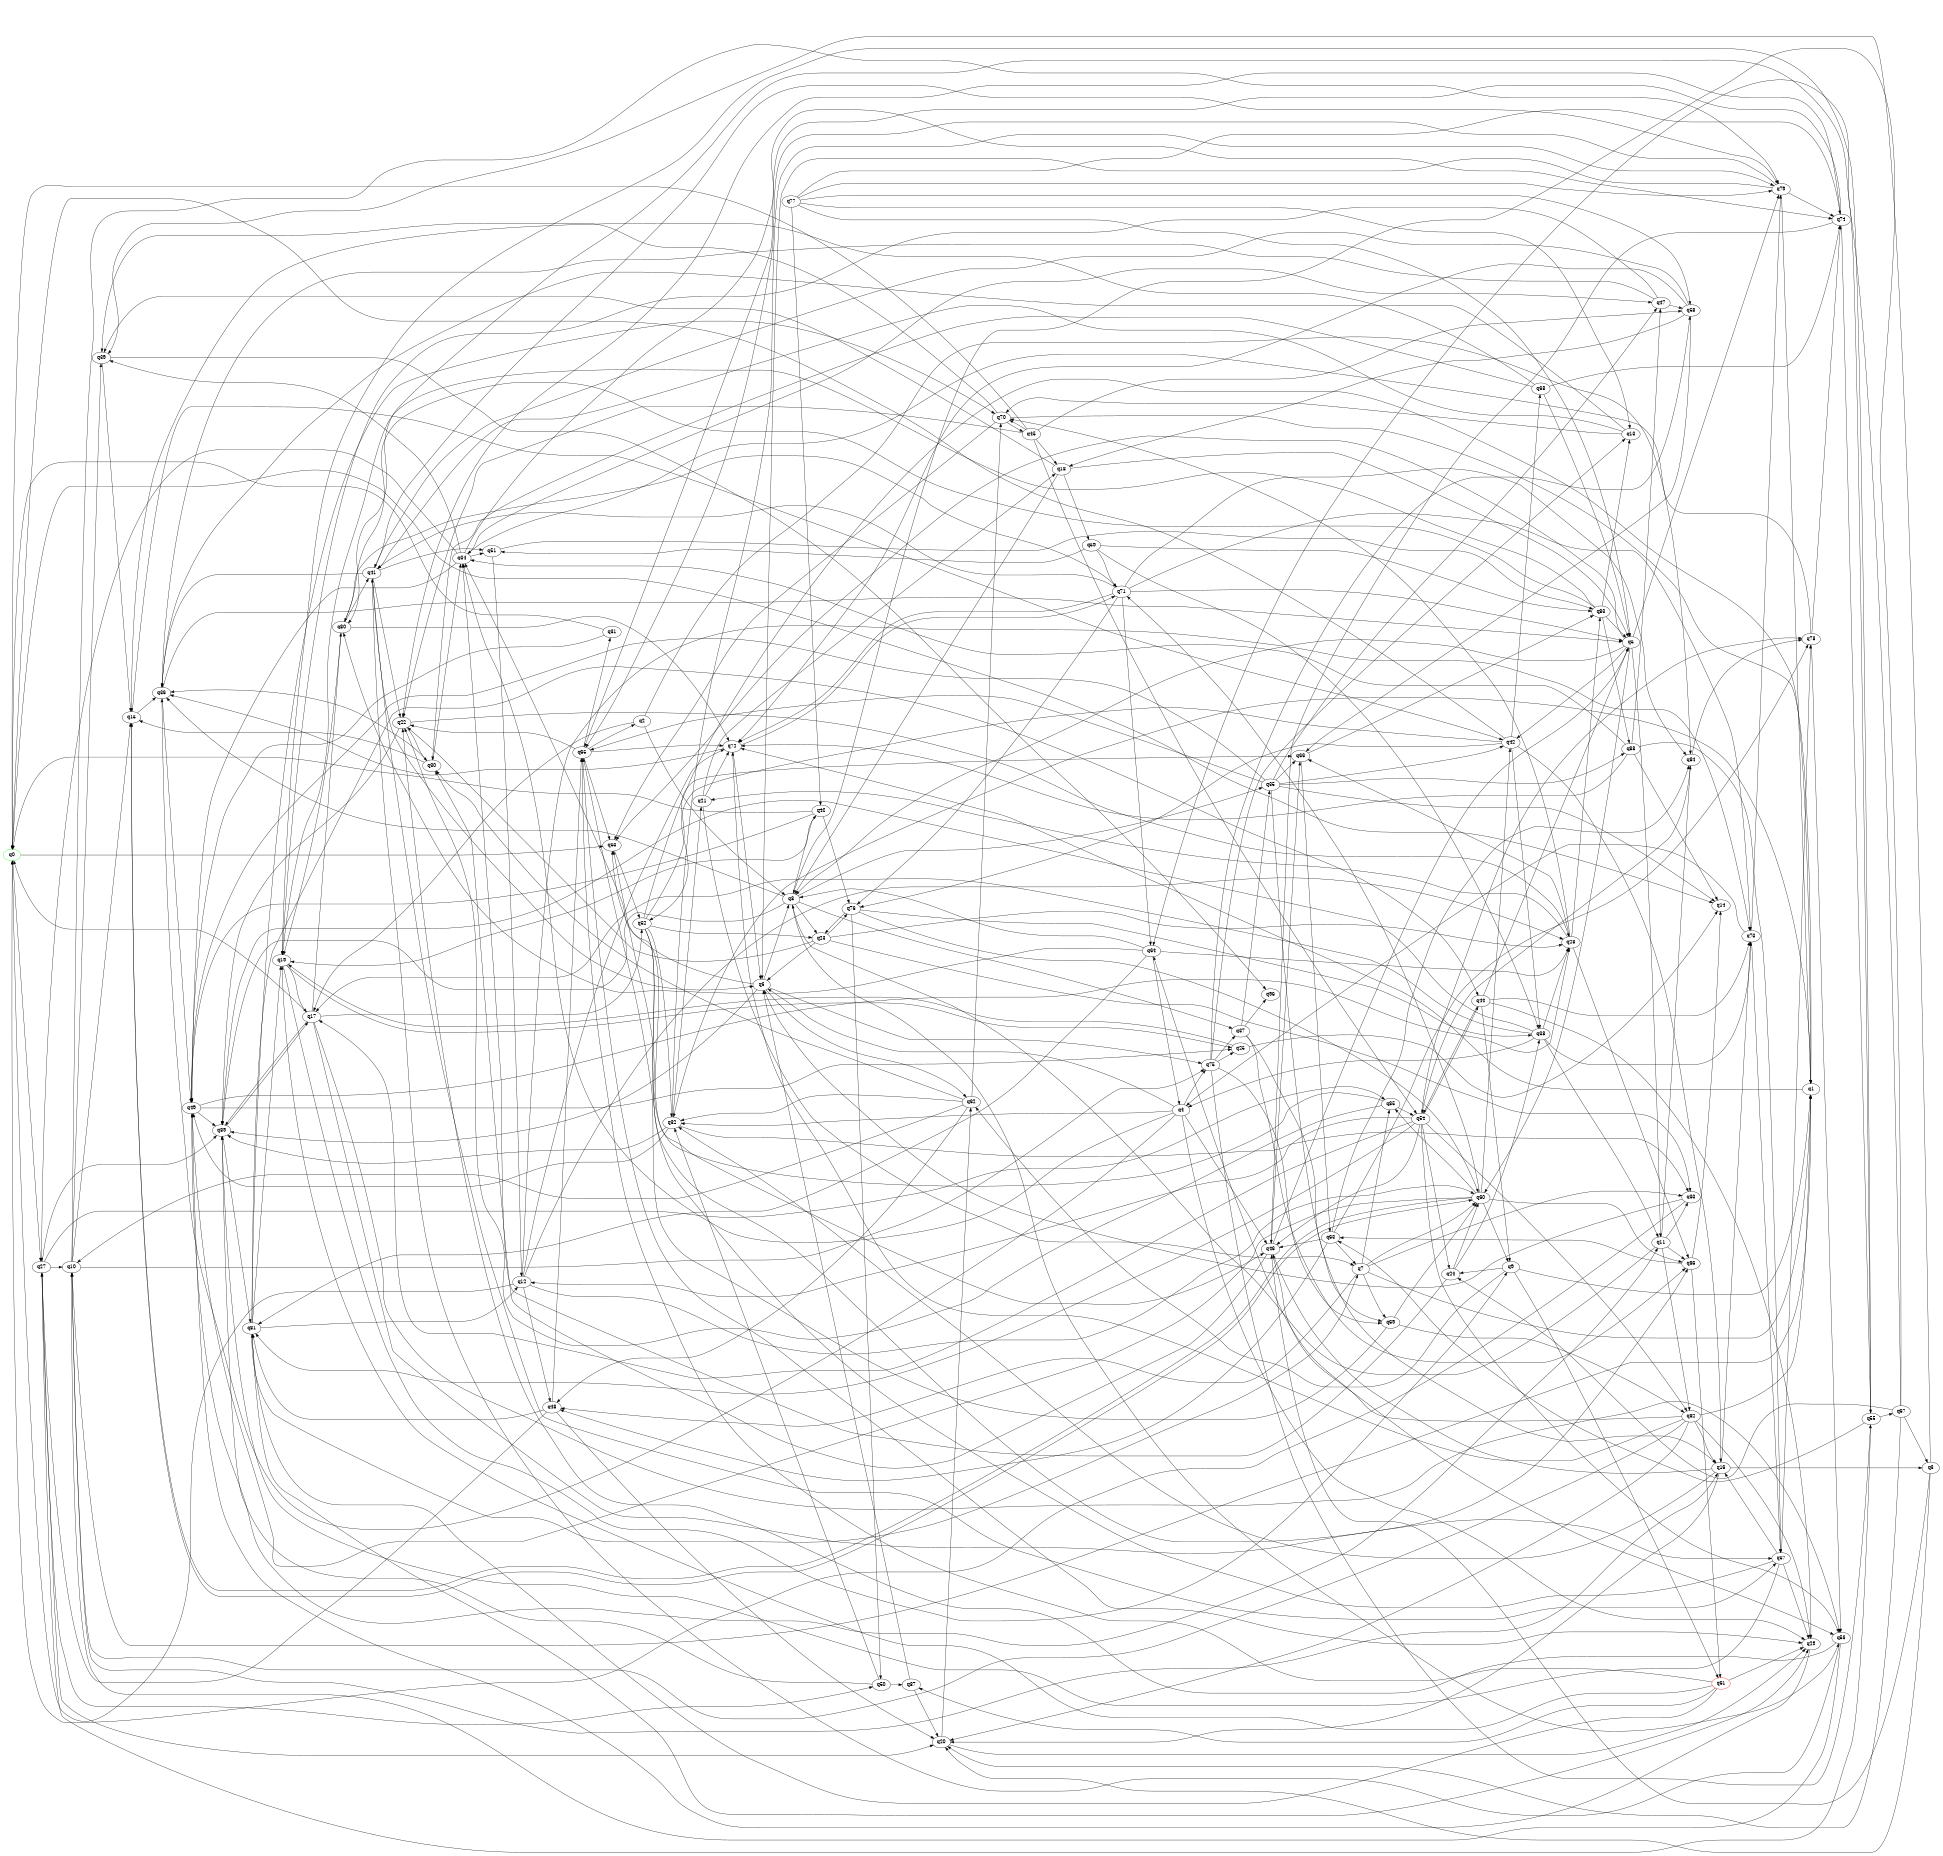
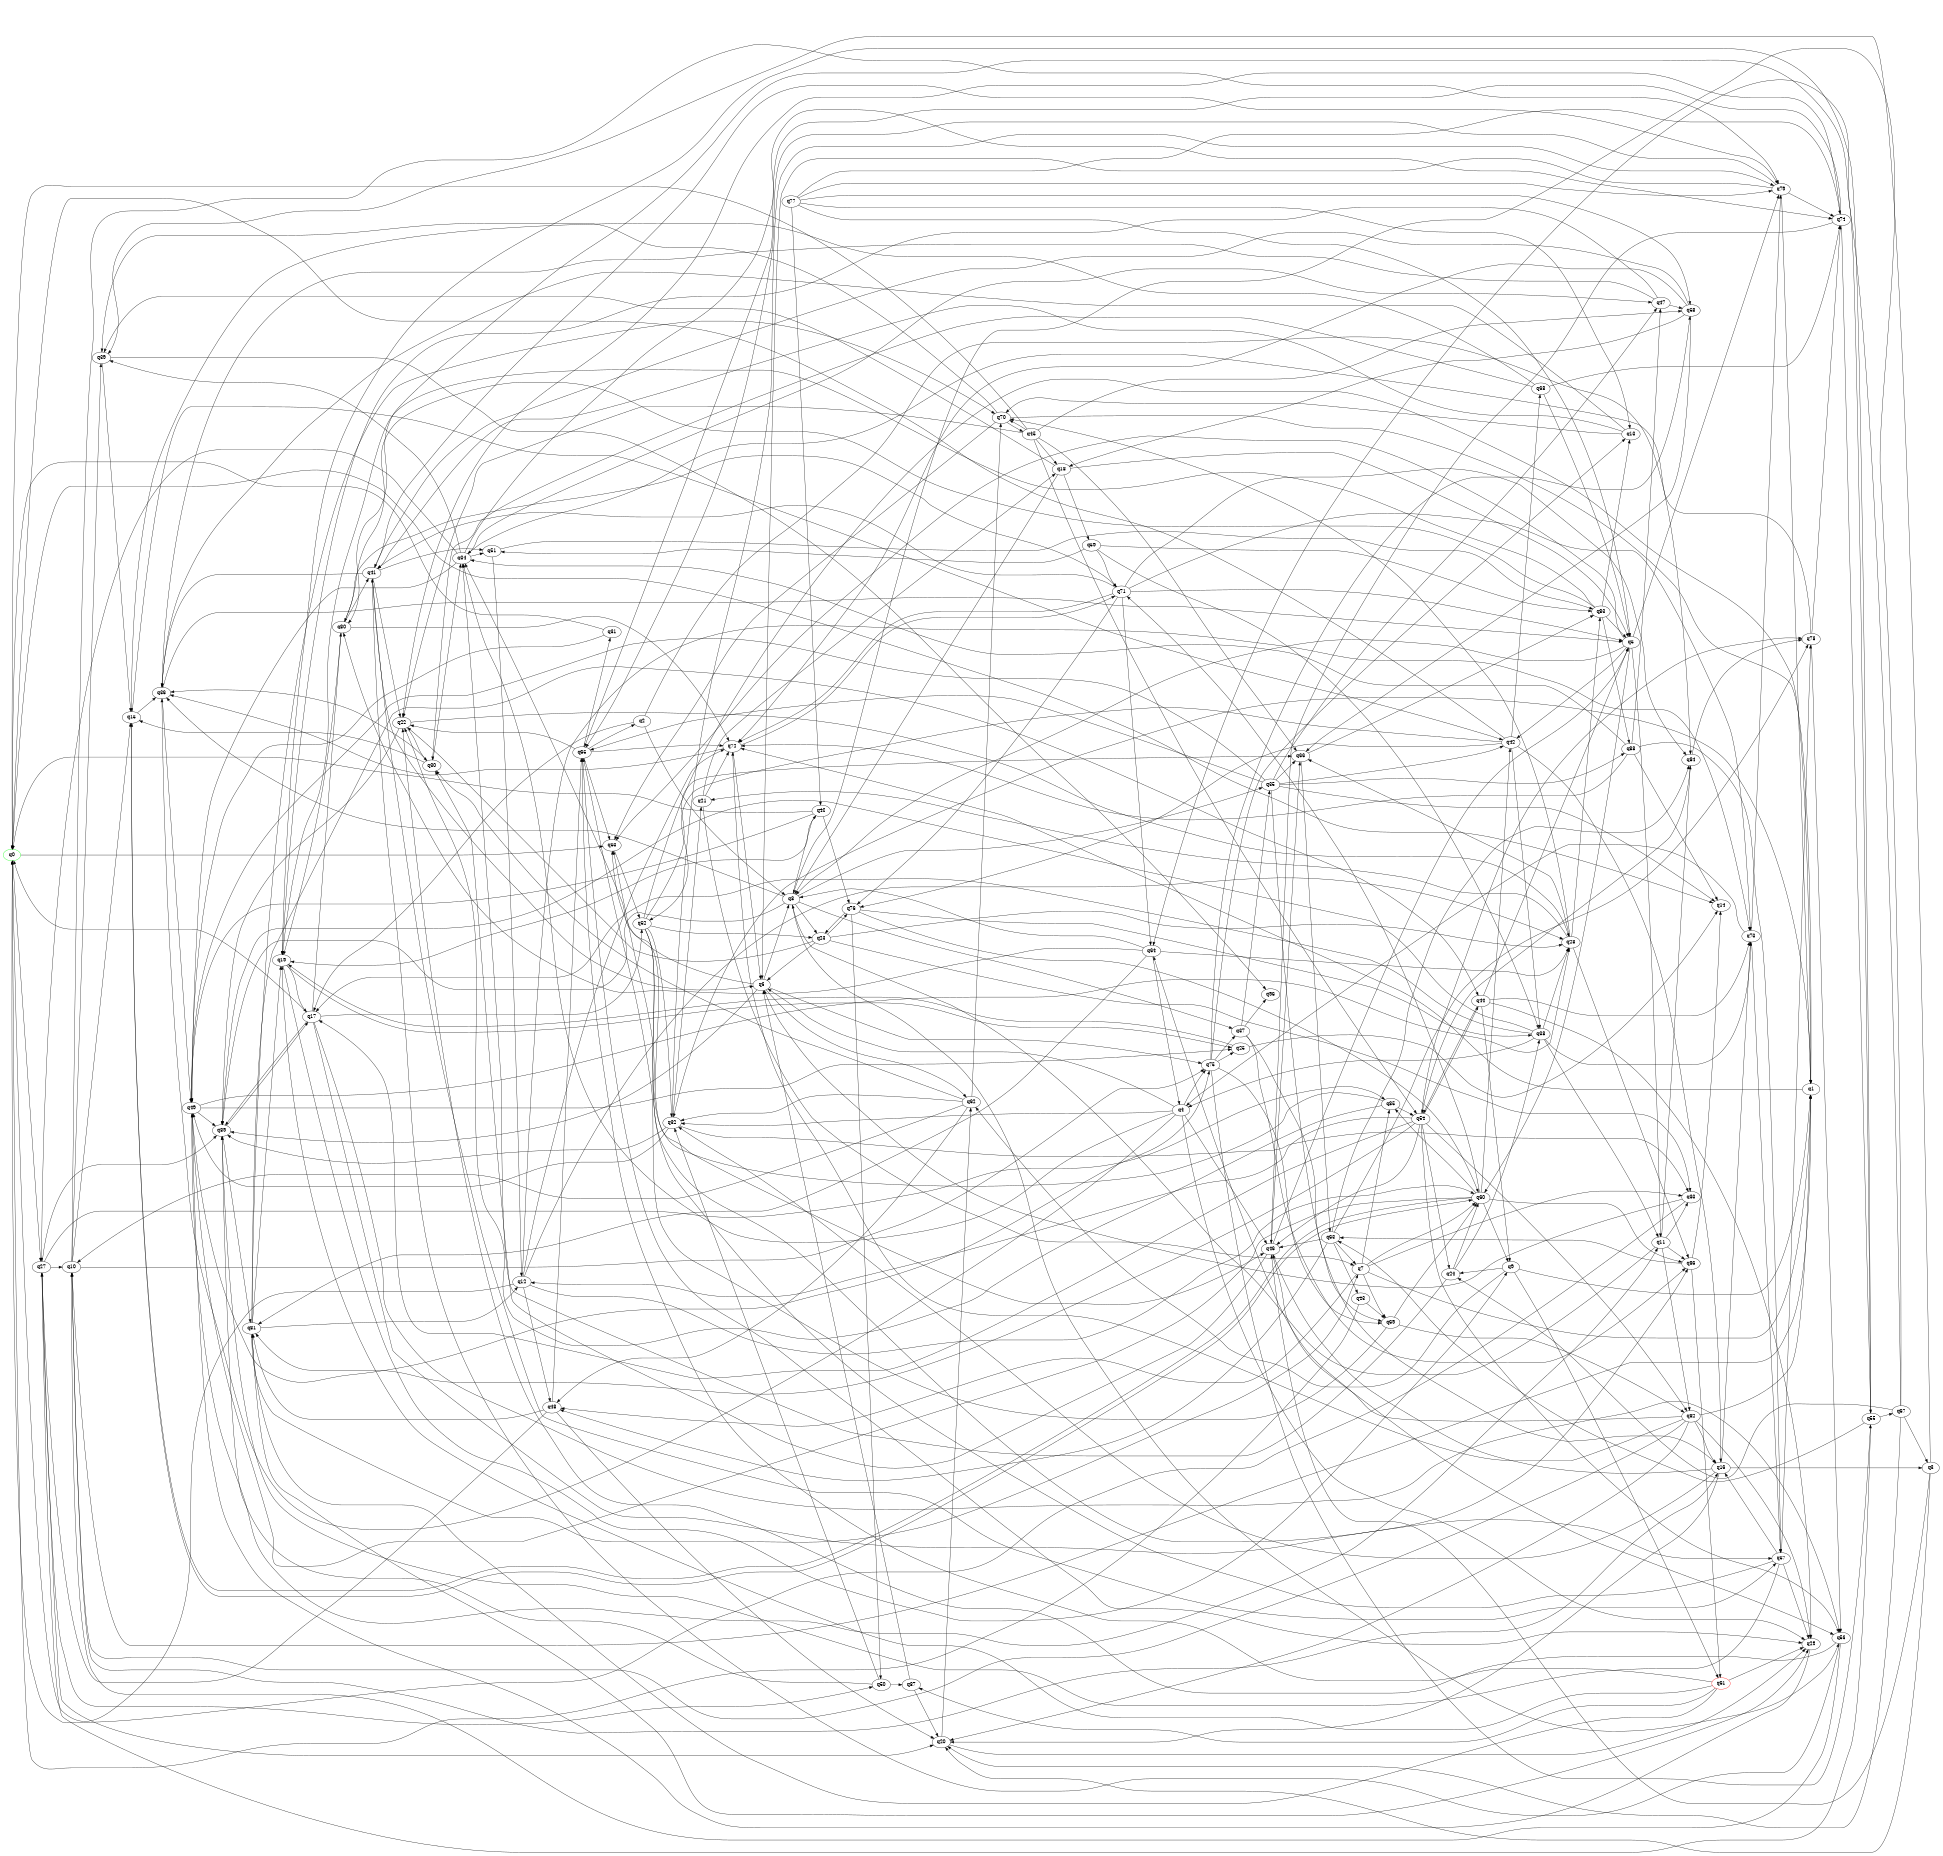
none -> (1177, 584)
none -> (1361, 1299)
none -> (633, 1311)
